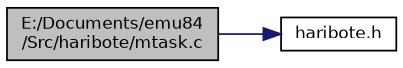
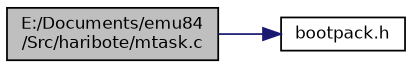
(339, 34) -> (343, 34)
